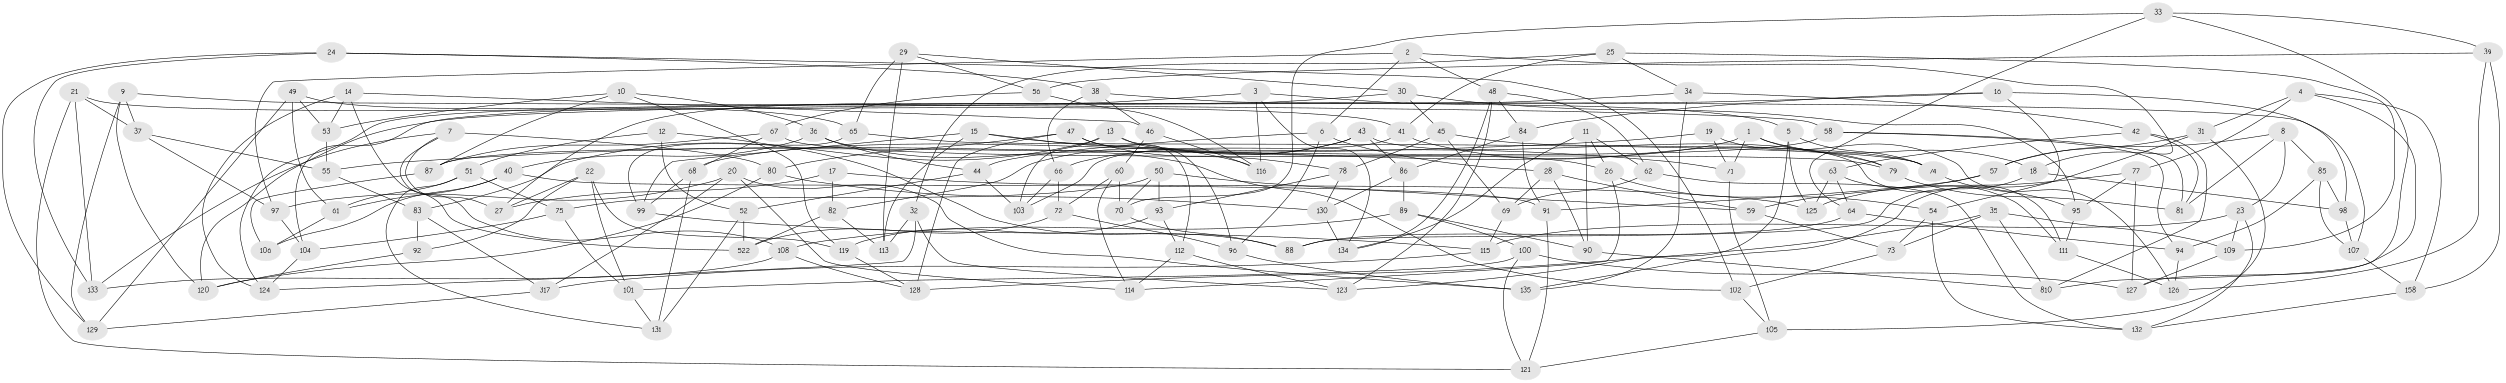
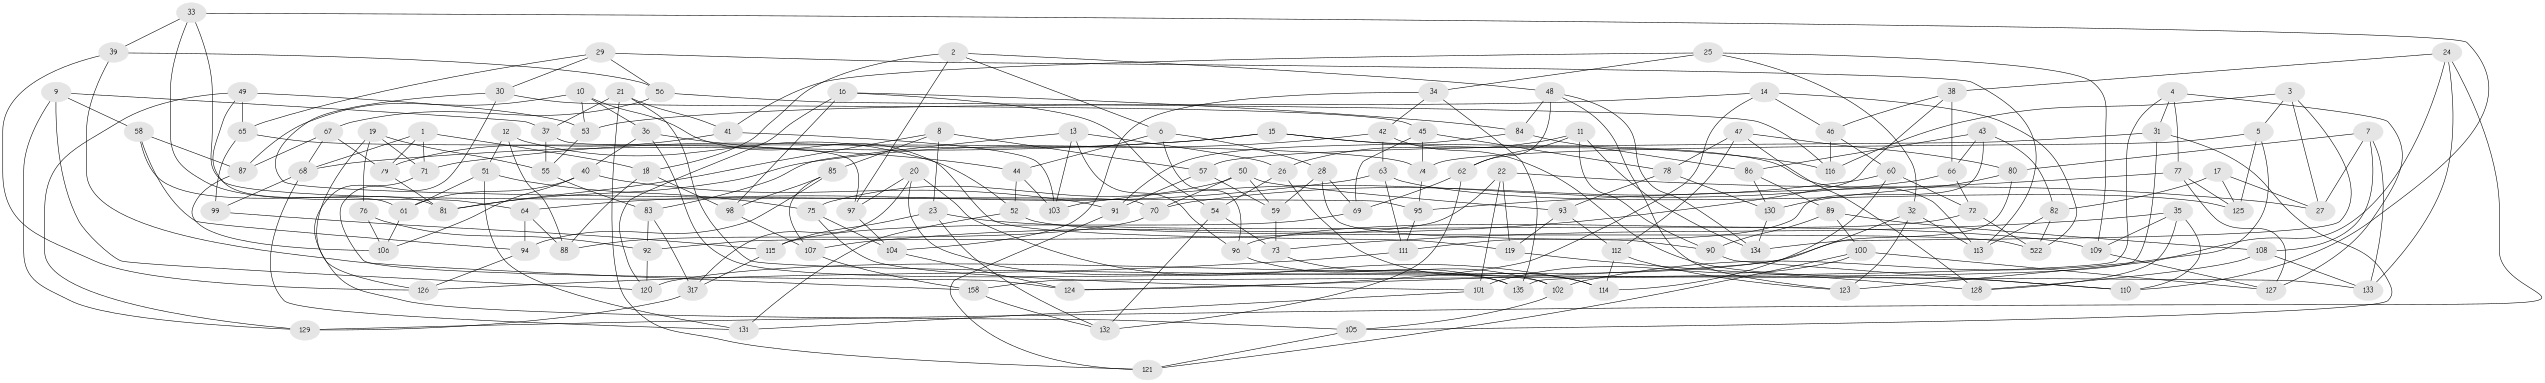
(867, 142) -> (787, 149)
none -> (364, 211)
(2046, 291) -> (2126, 291)
